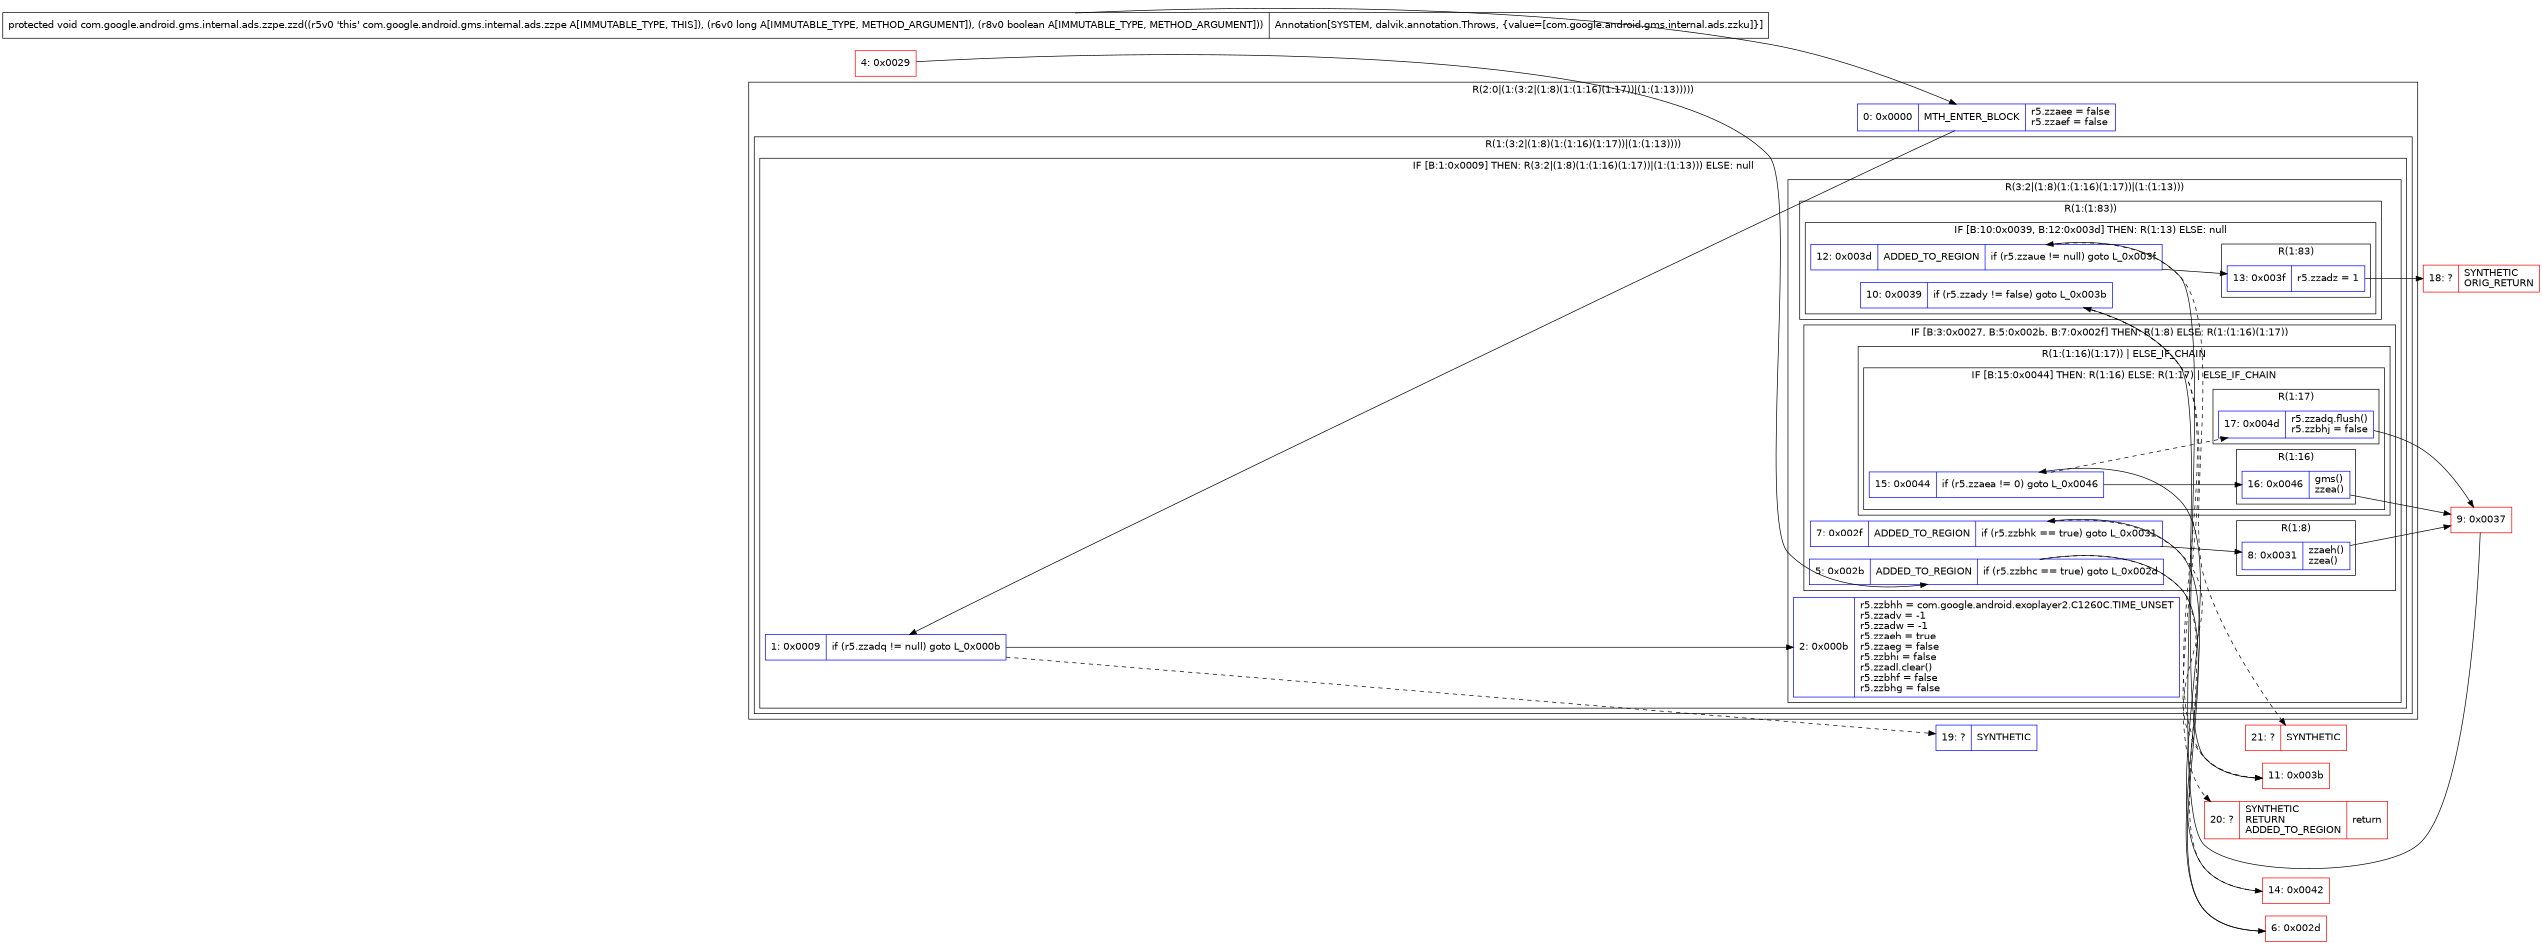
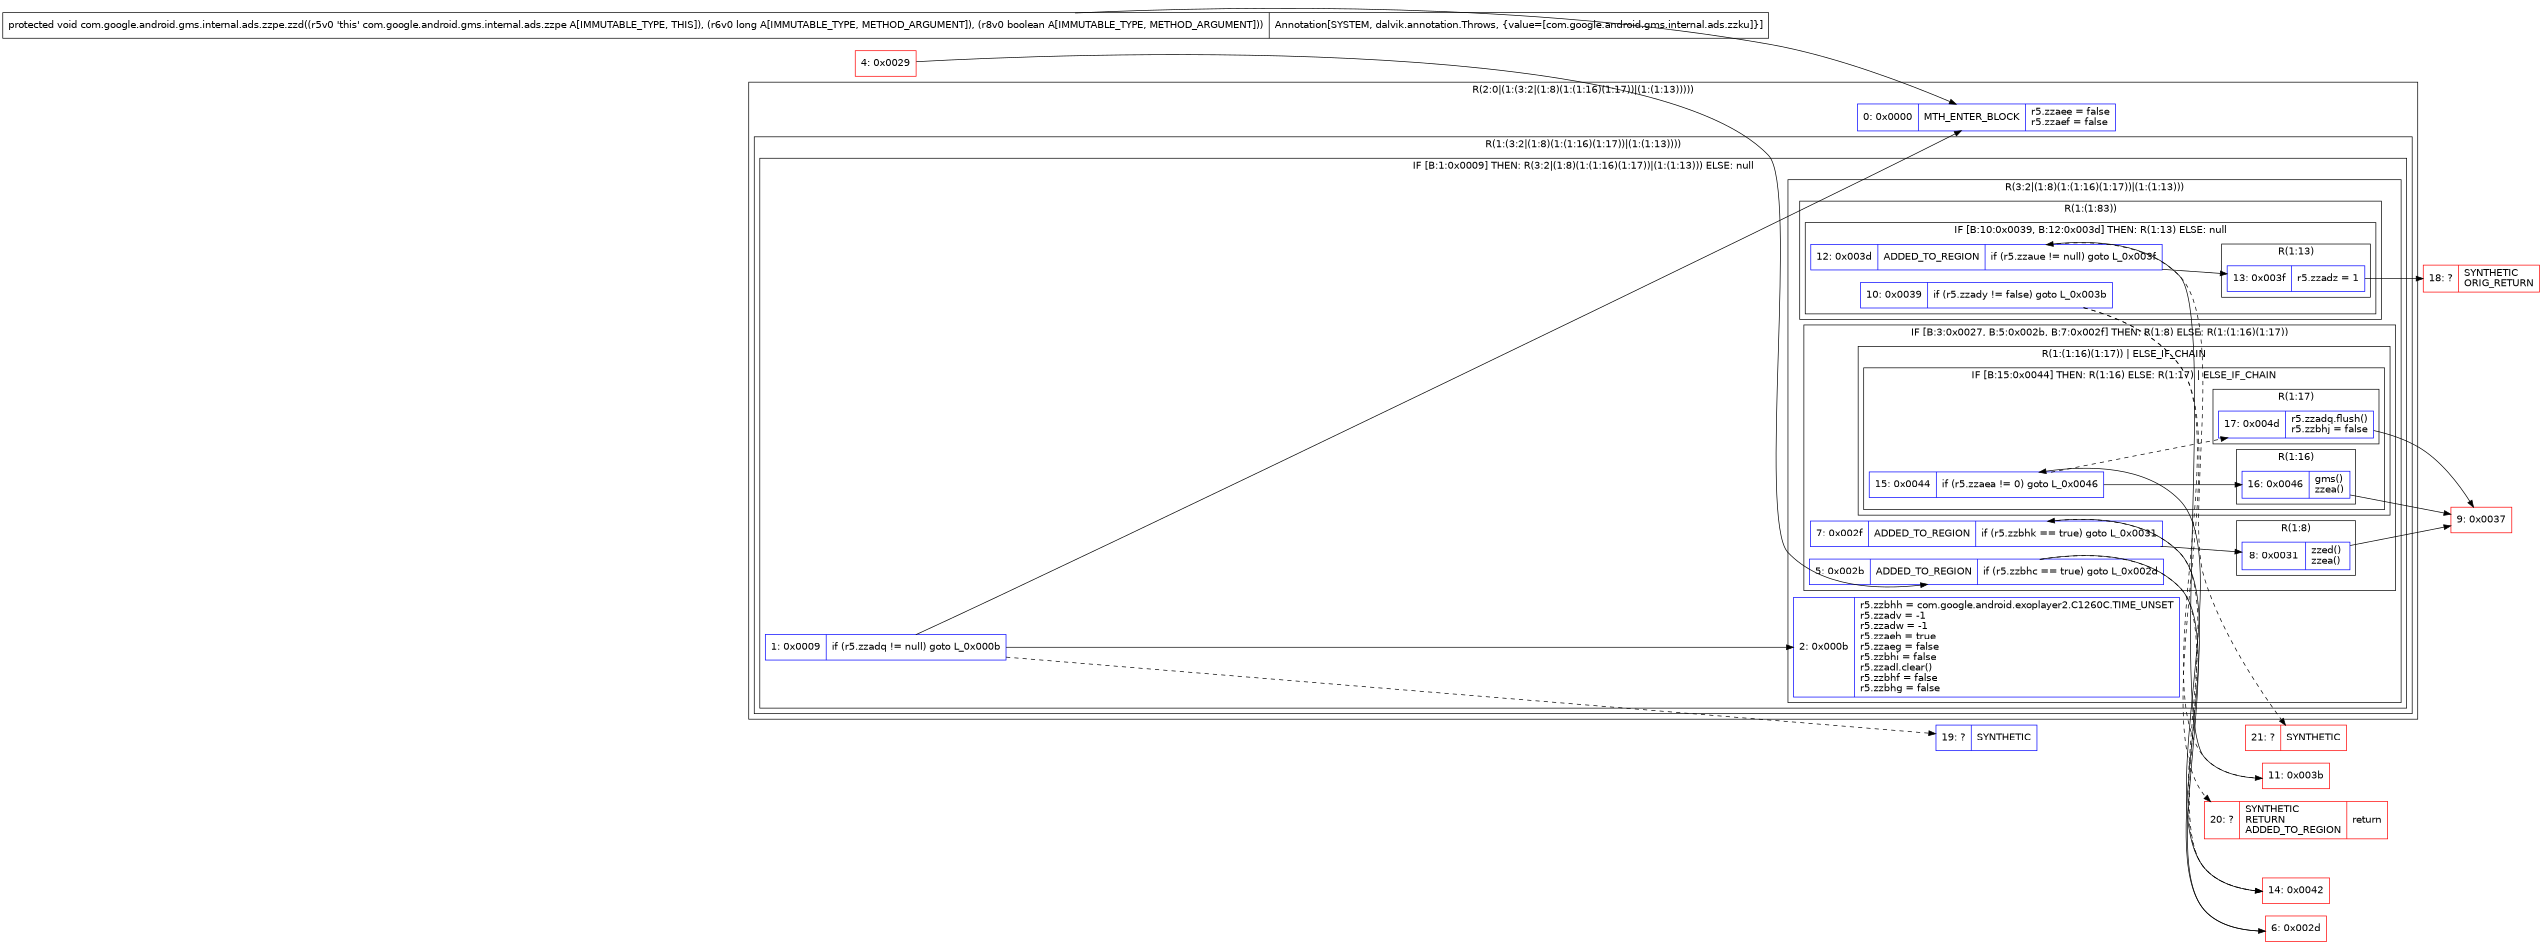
(2296, 252) -> (2296, 252)
(1434, 379) -> (1437, 387)
(2326, 550) -> (2326, 550)
(2196, 576) -> (2196, 669)
(2197, 824) -> none
